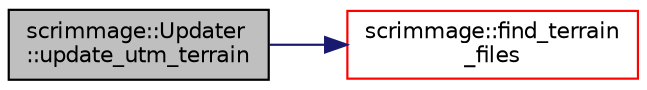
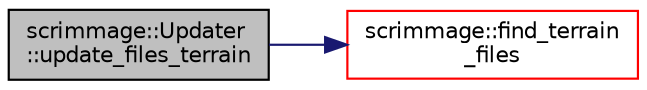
(139, 45) -> (139, 45)
